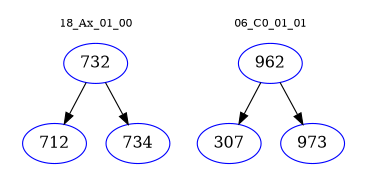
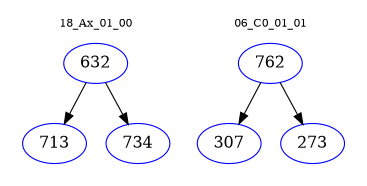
(96, 63) -> (96, 63)
(270, 63) -> (270, 63)
(55, 144) -> (55, 144)
(313, 144) -> (313, 144)
